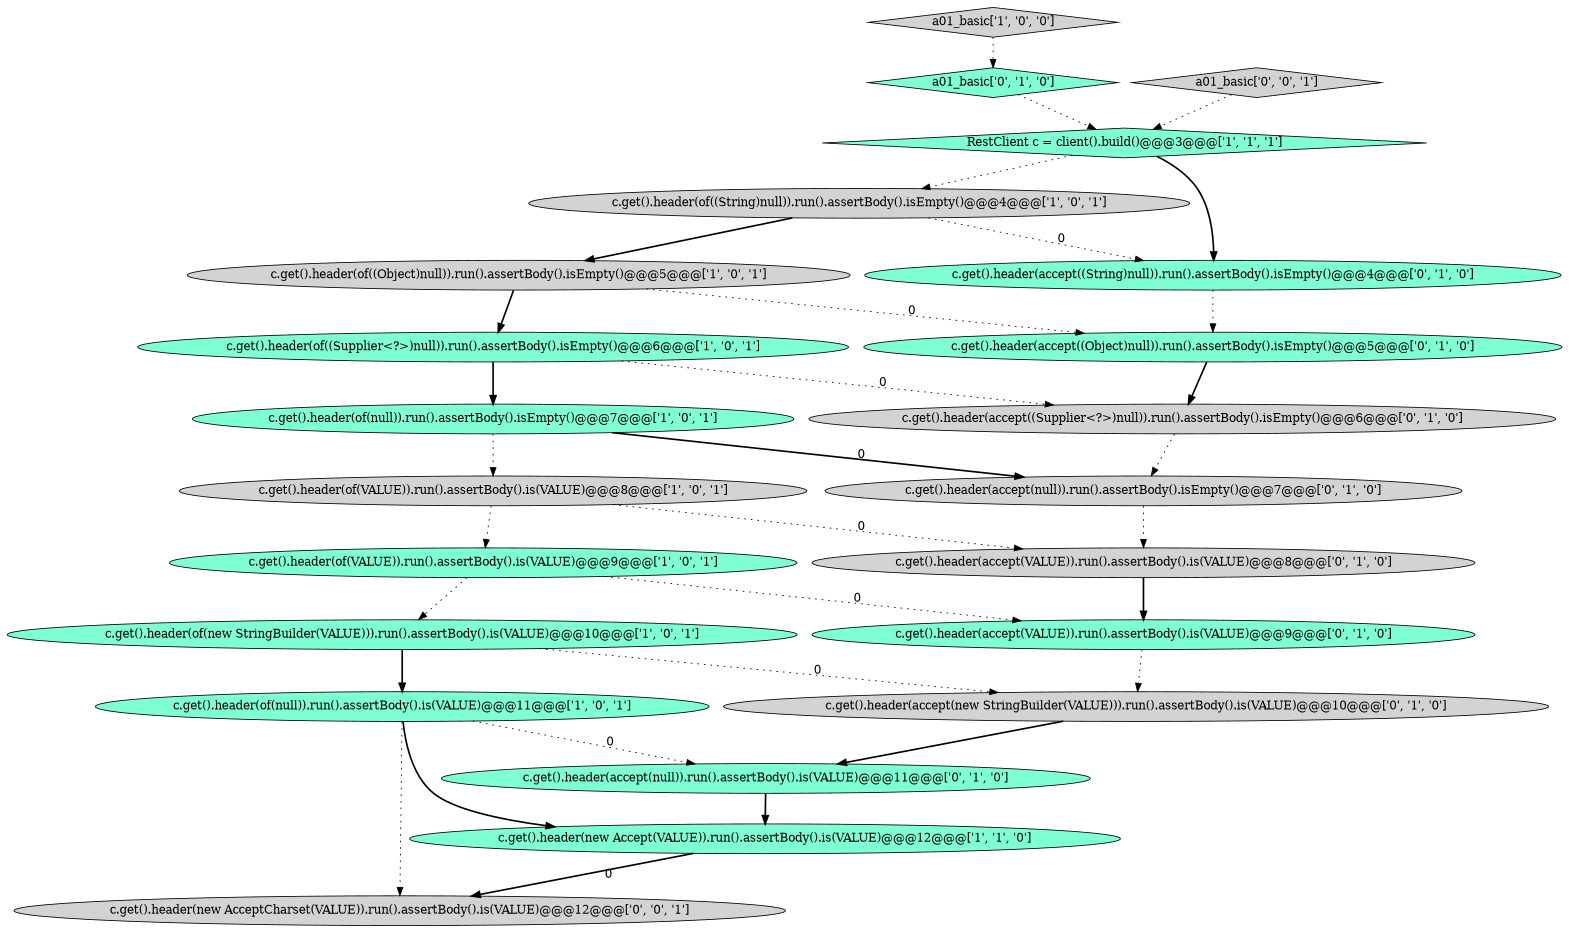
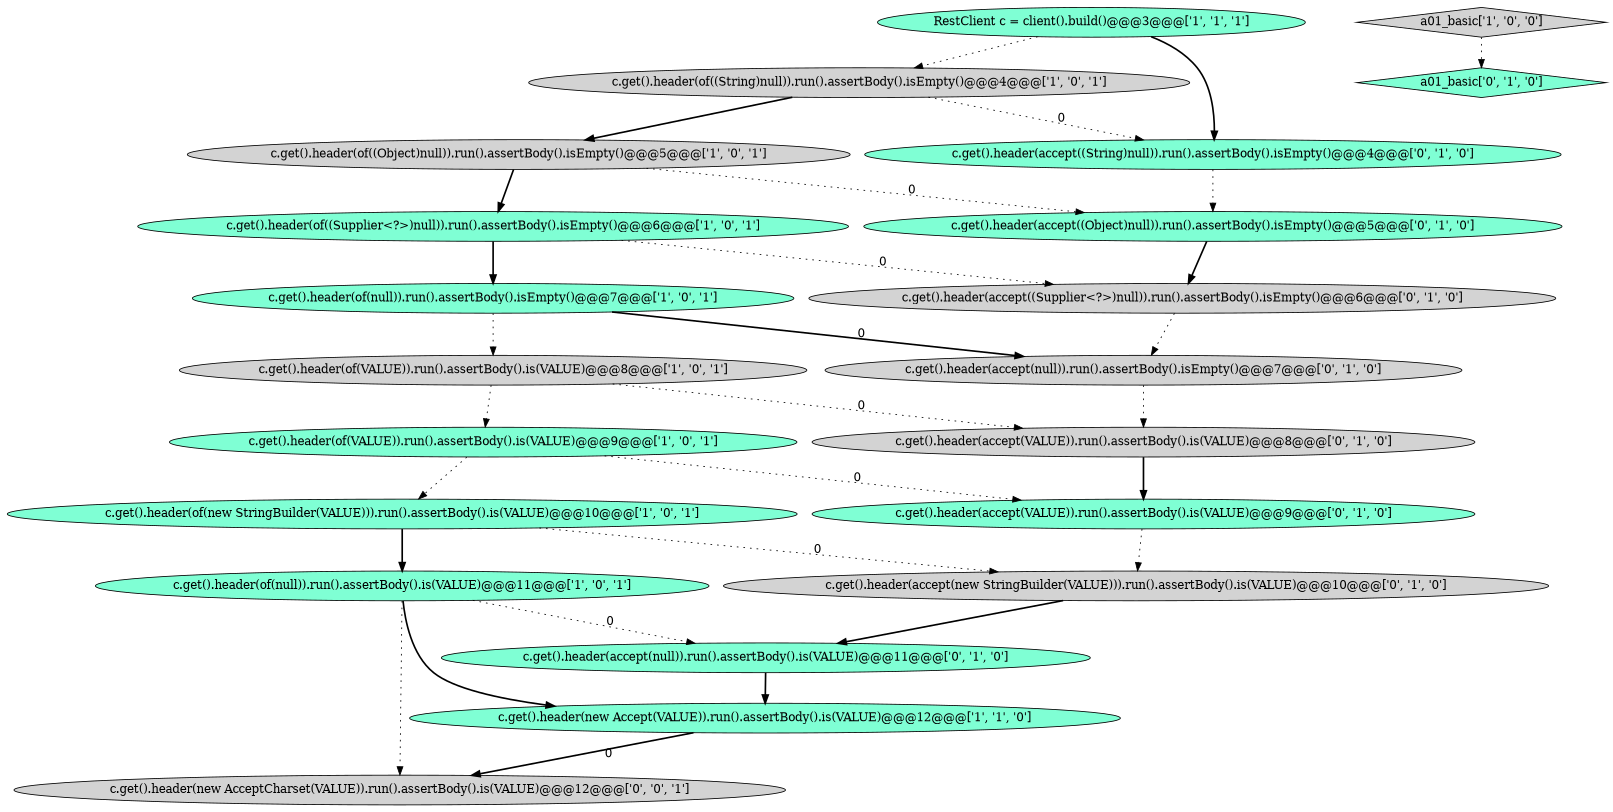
(1257, 83) -> none
(1053, 110) -> none
(1124, 143) -> (1091, 22)
